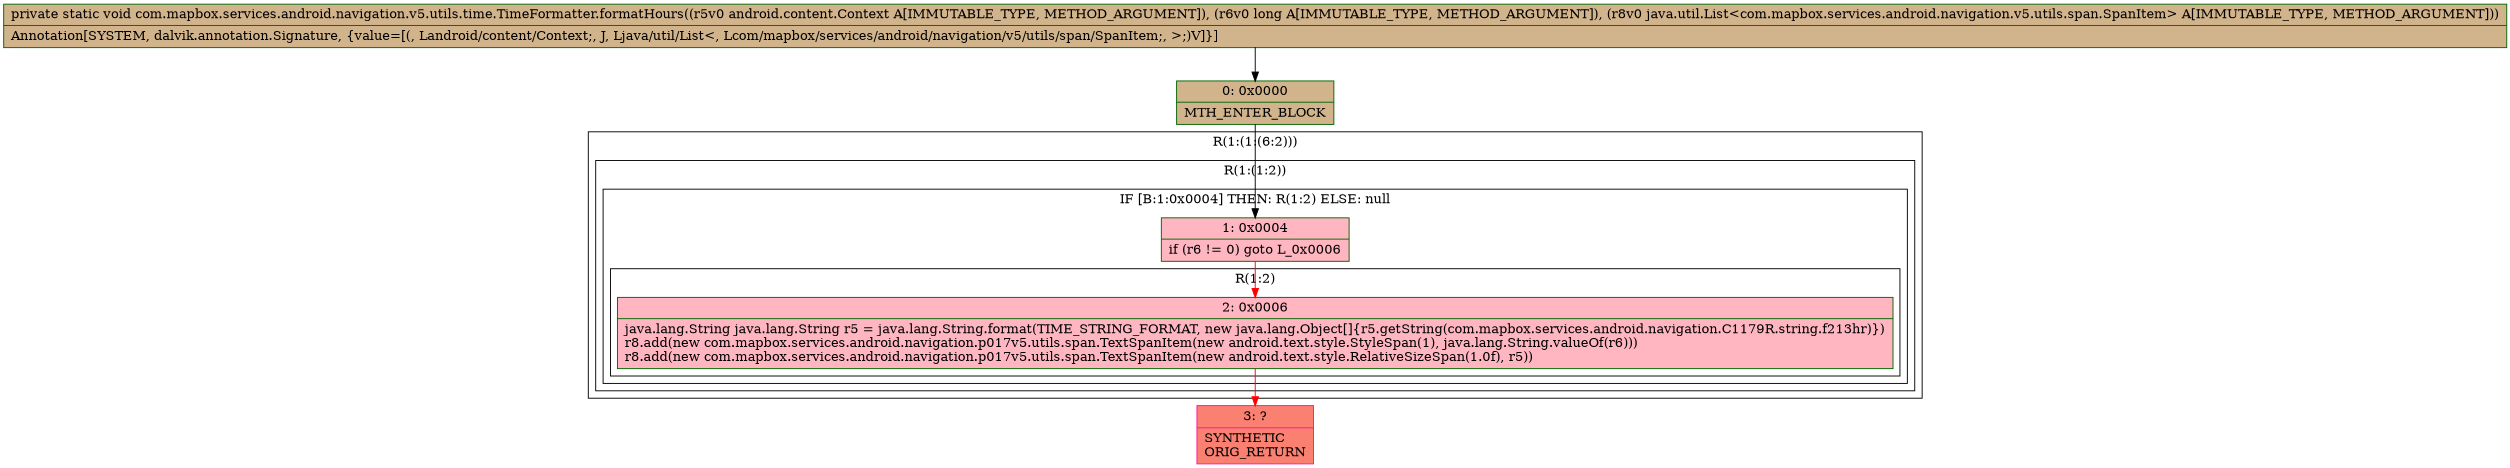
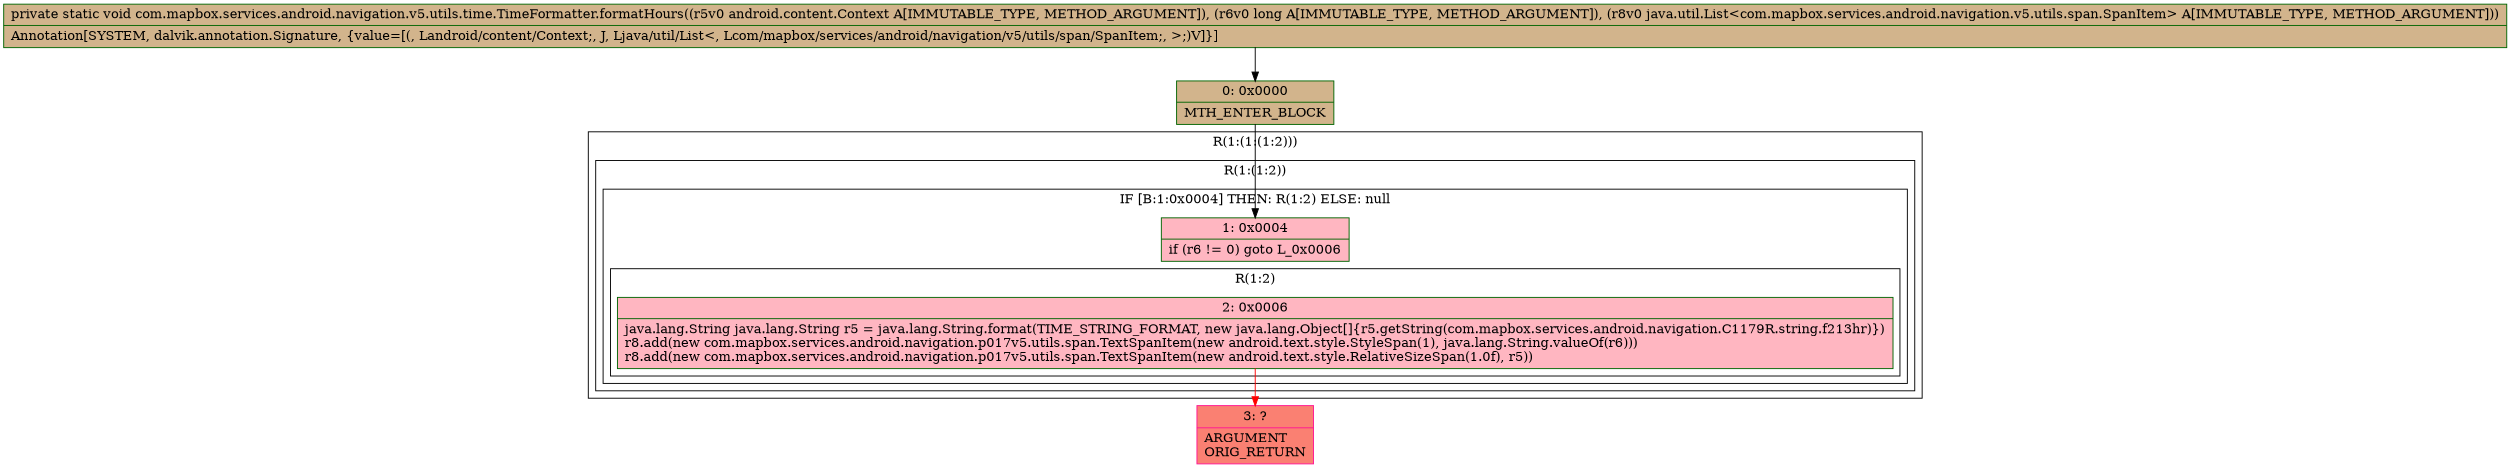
(1255, 142) -> (1255, 142)
(1255, 275) -> none
(1245, 438) -> (1246, 438)
